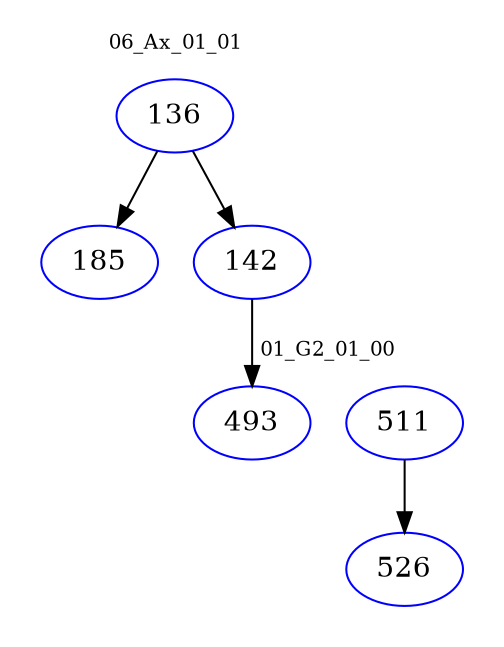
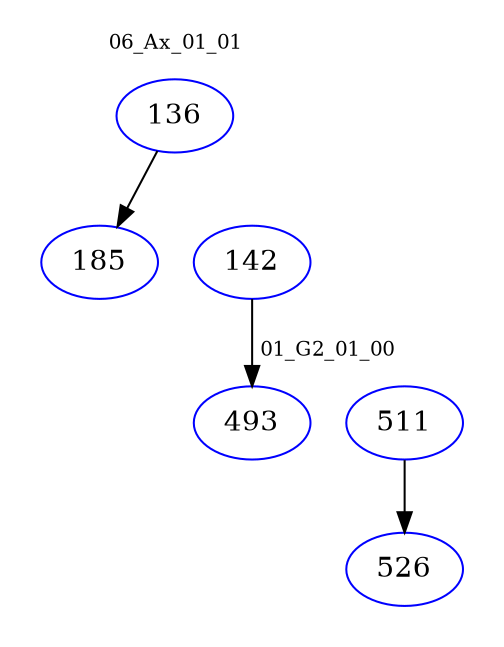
(209, 180) -> none
